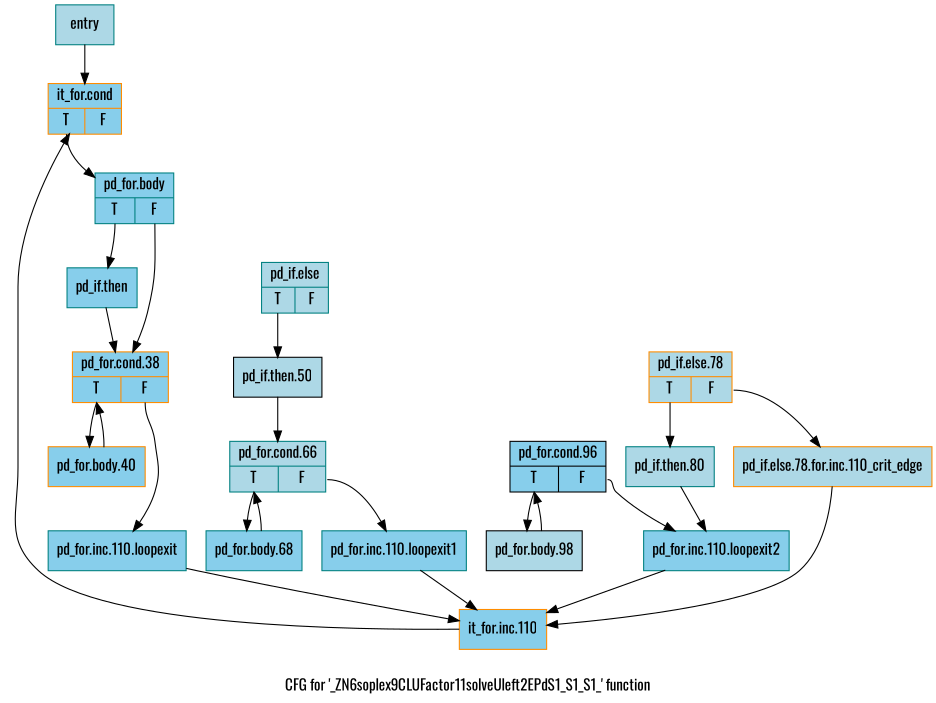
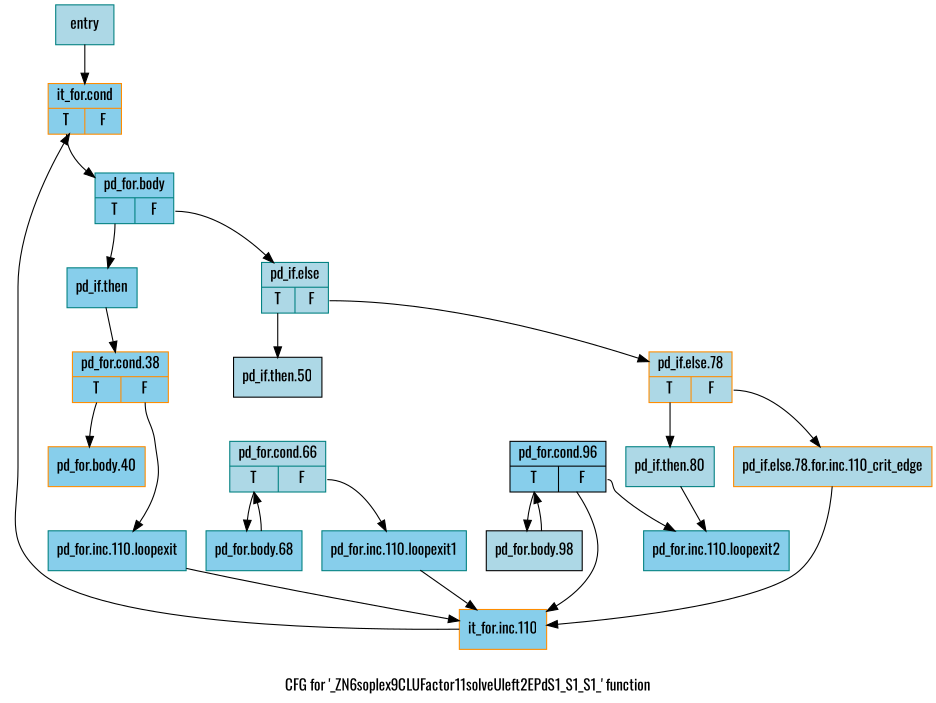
(153, 284) -> (224, 225)
none -> (486, 318)
(278, 414) -> none
(103, 430) -> none
(611, 590) -> (597, 555)
